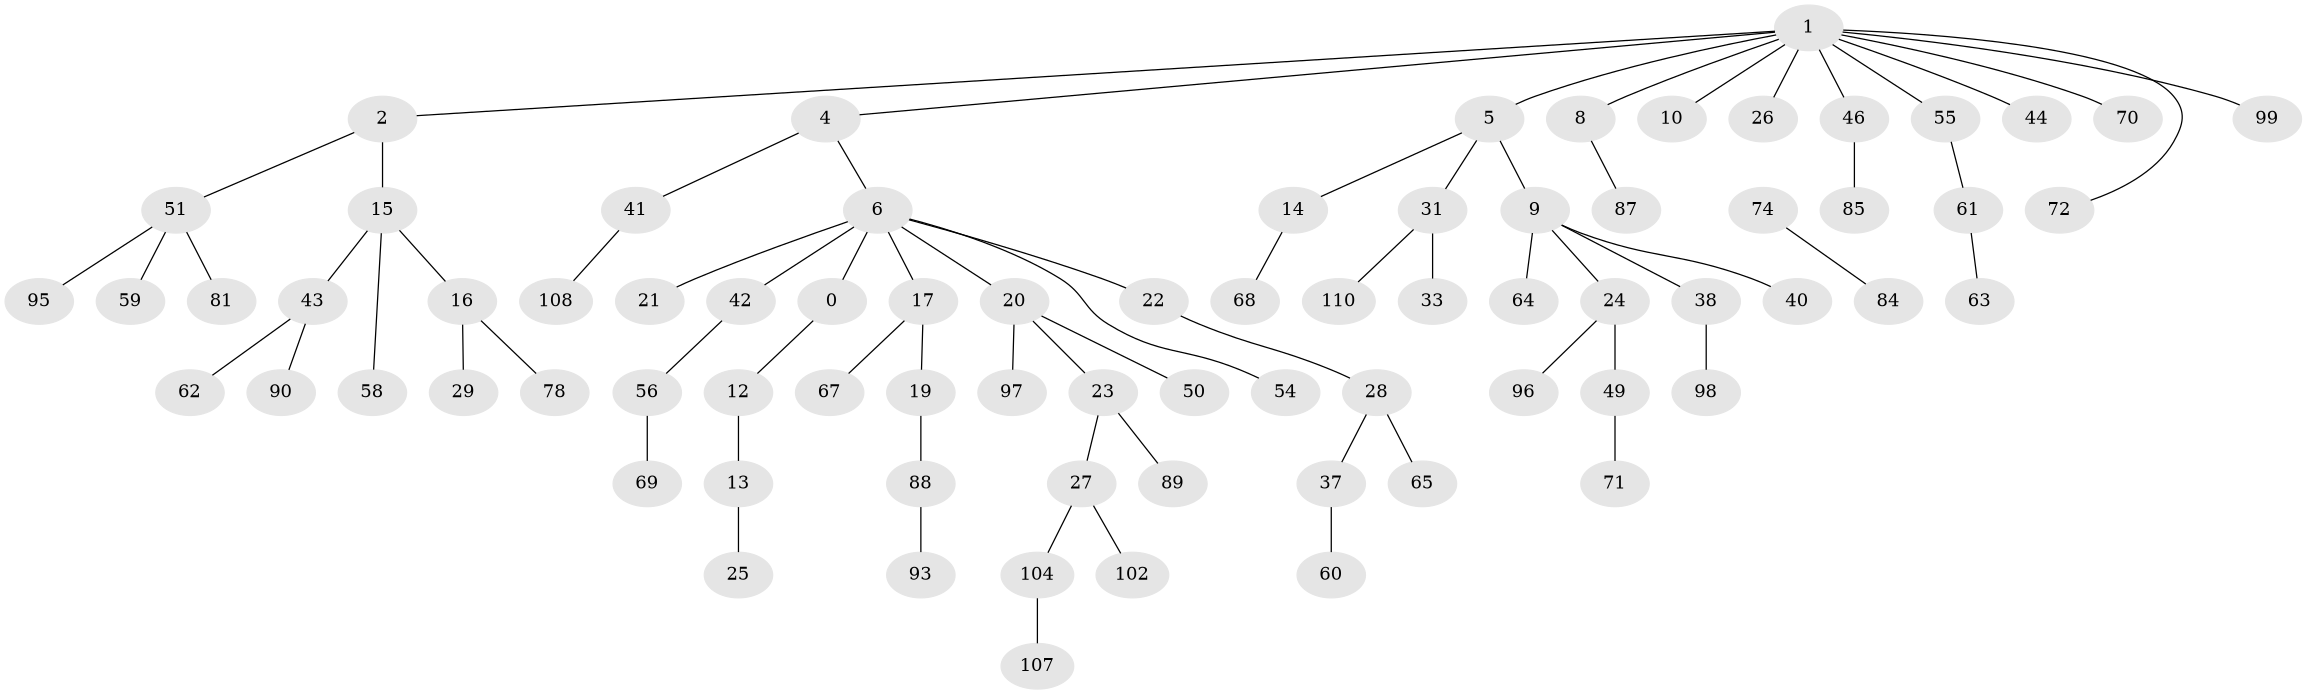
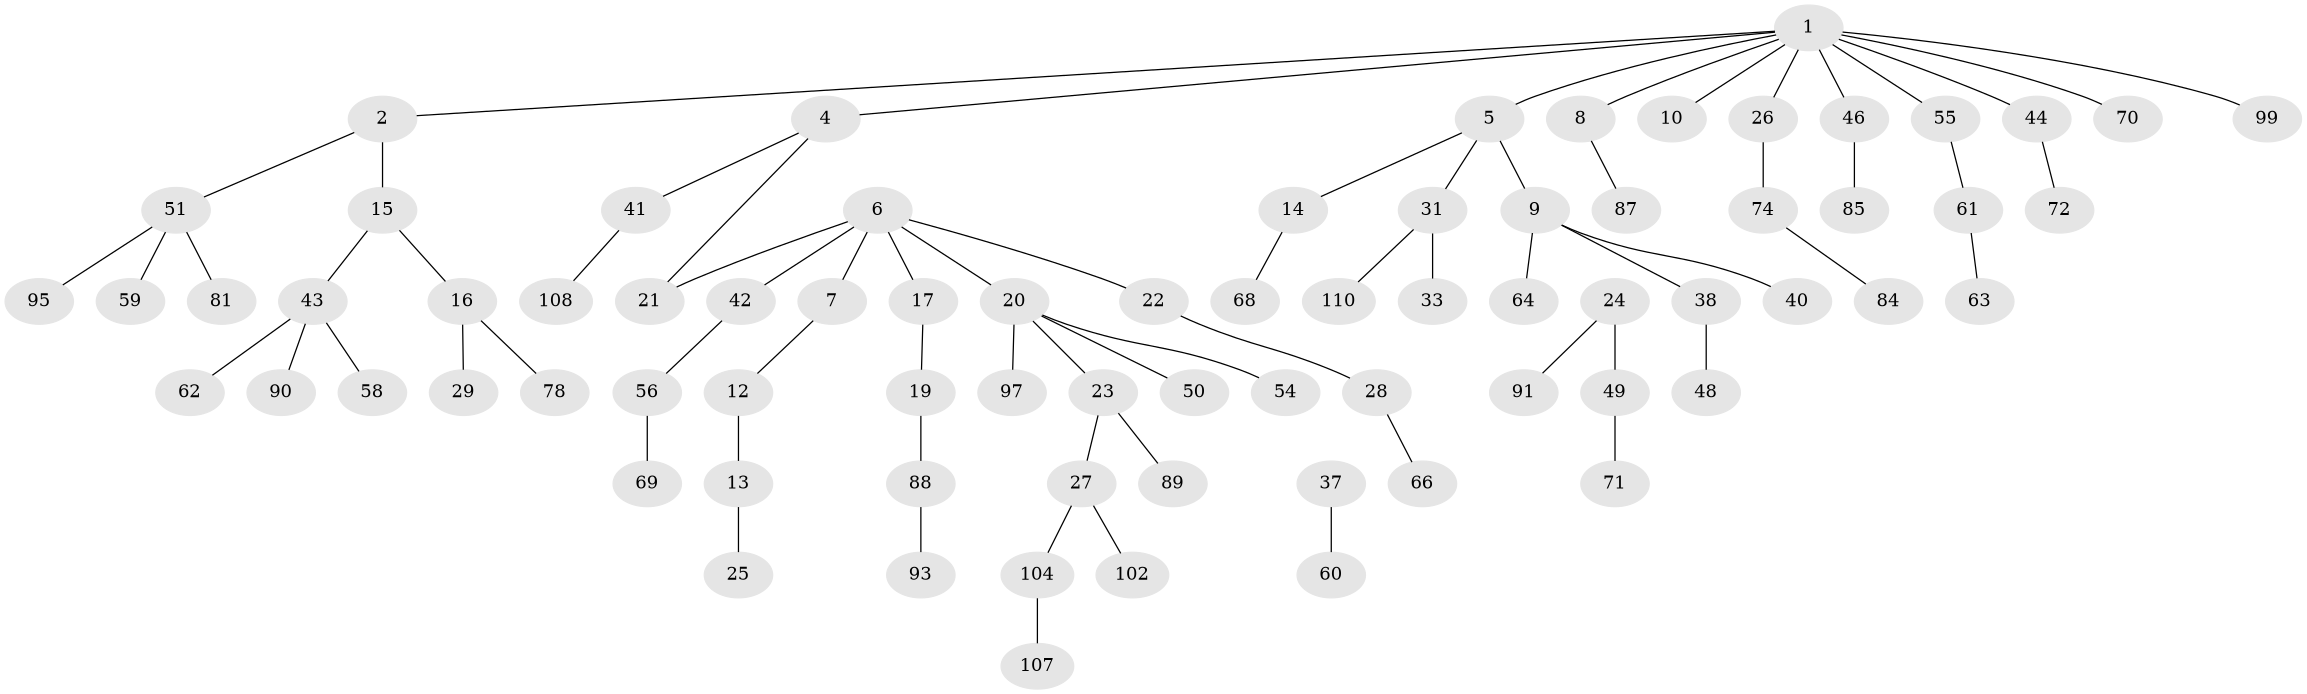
(2089, 58) -> (2048, 165)
(852, 165) -> (738, 210)
none -> (1763, 165)
(1575, 256) -> none
(377, 301) -> (343, 347)
(832, 301) -> (832, 301)
(1084, 301) -> (1151, 346)
(830, 393) -> none
(1524, 393) -> (1524, 393)
(1706, 393) -> (1706, 393)
(1354, 438) -> none
(1422, 484) -> (1422, 484)
